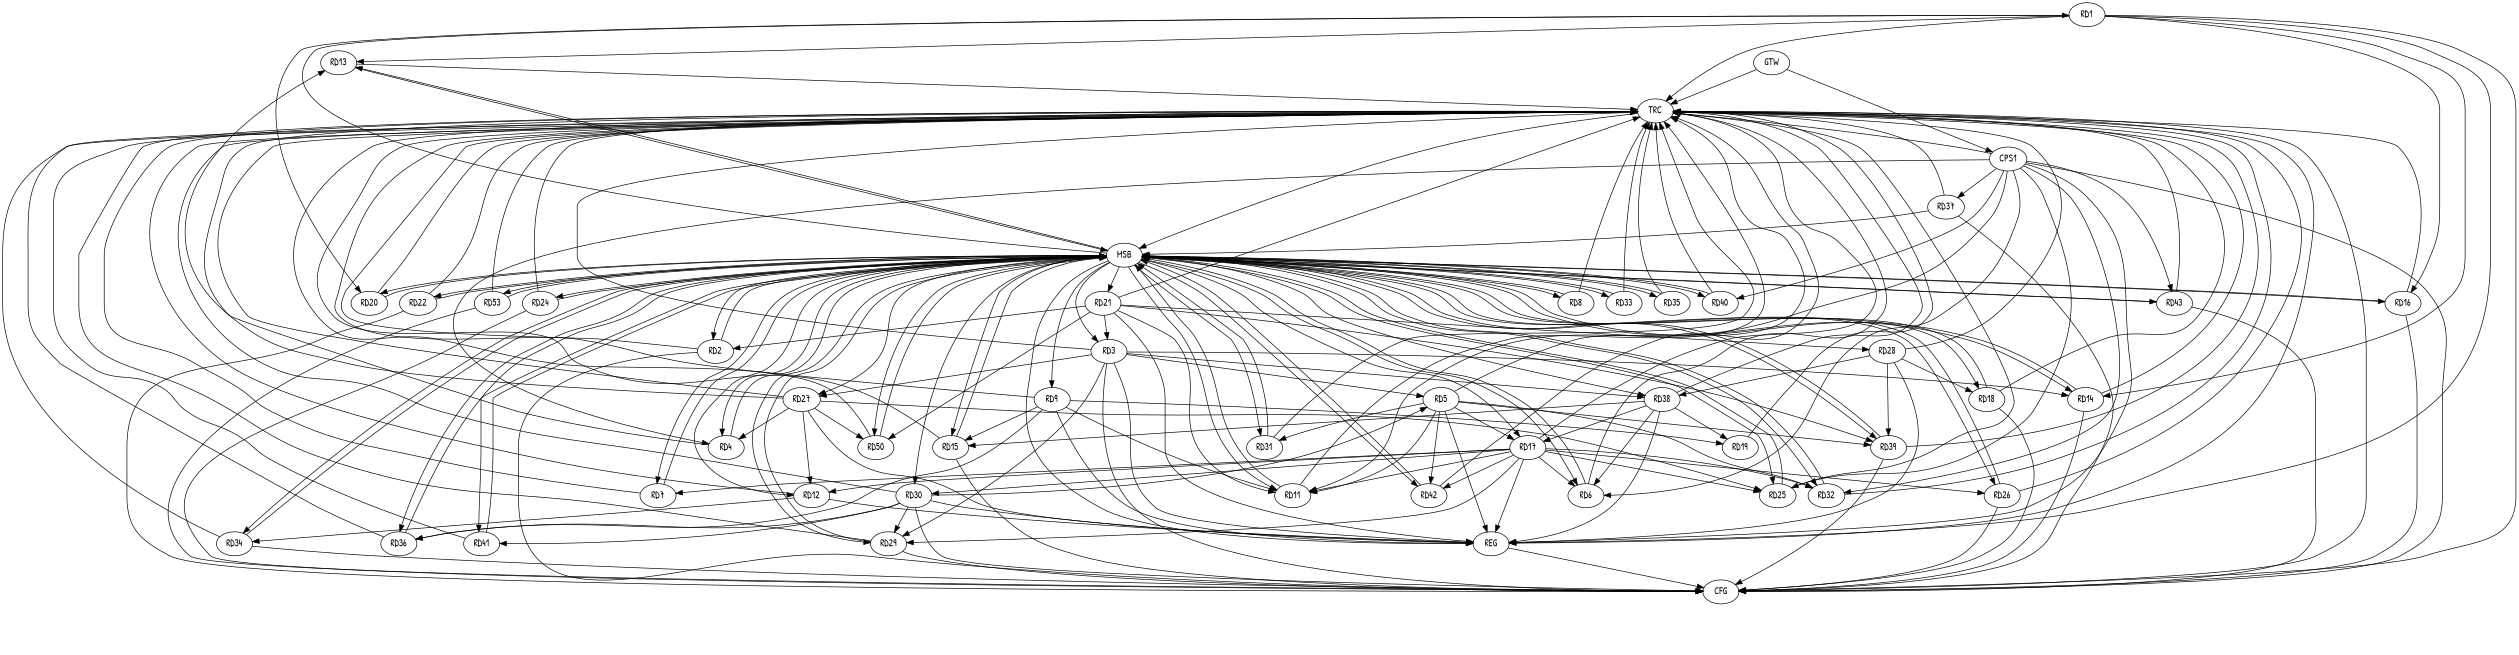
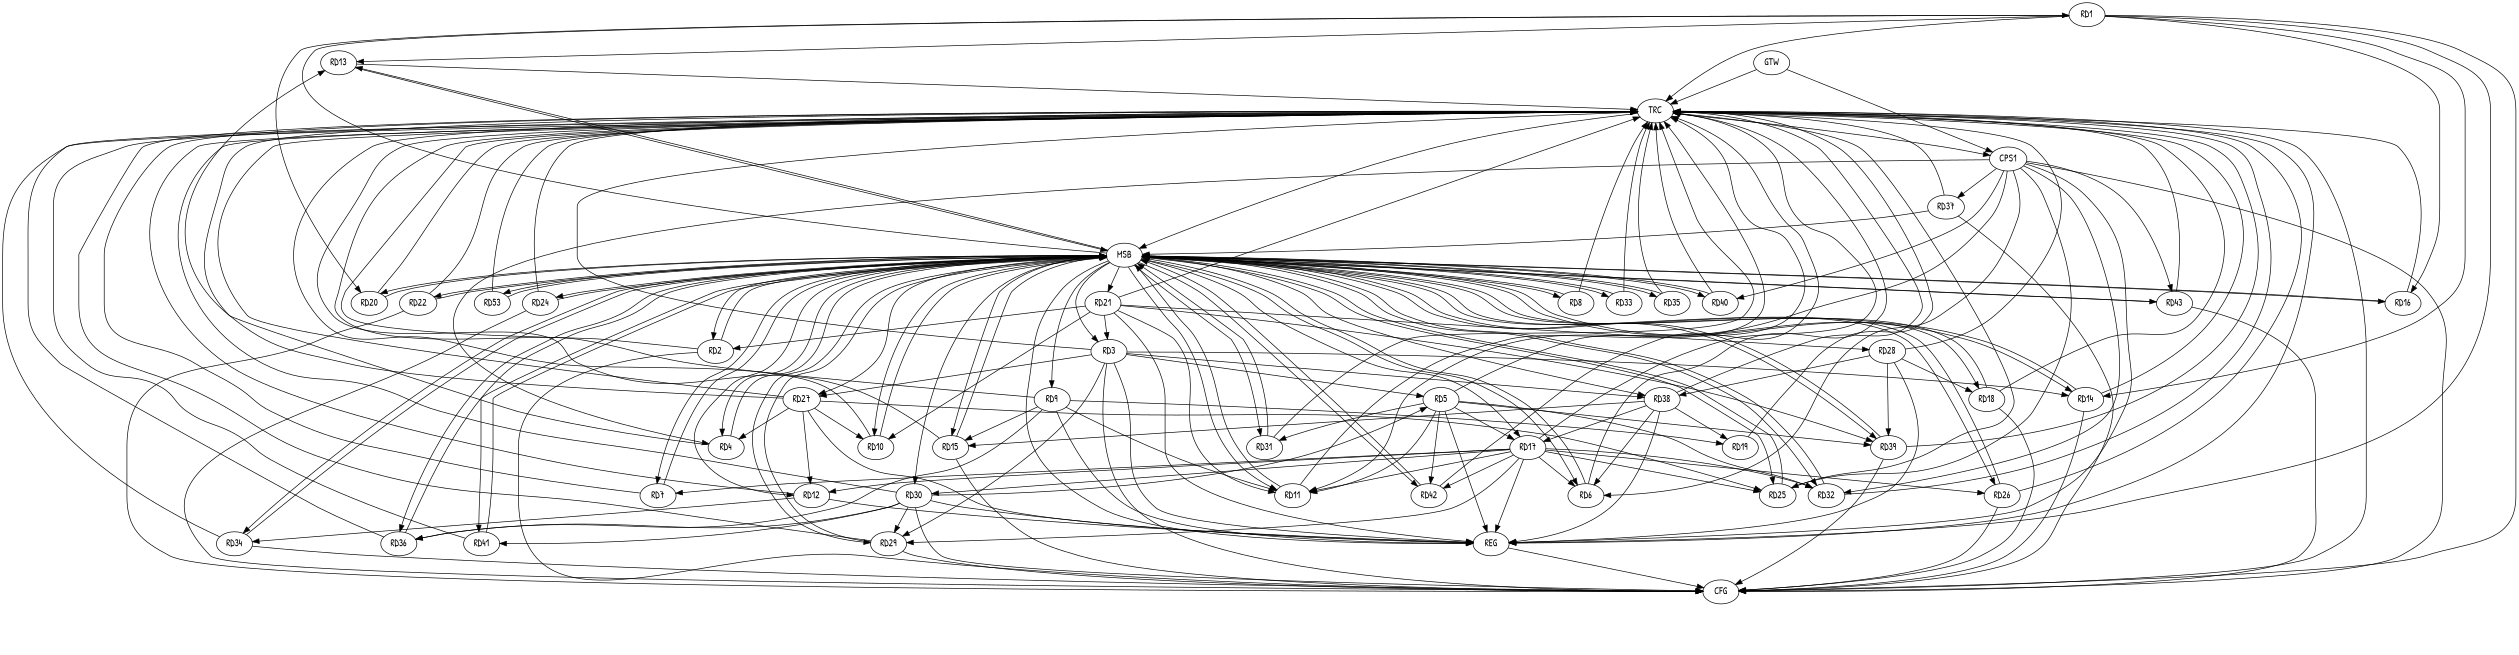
(1836, 130) -> (1829, 131)
(876, 448) -> (876, 448)
(2368, 558) -> none
(724, 580) -> none
